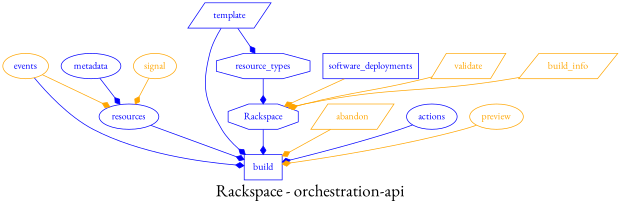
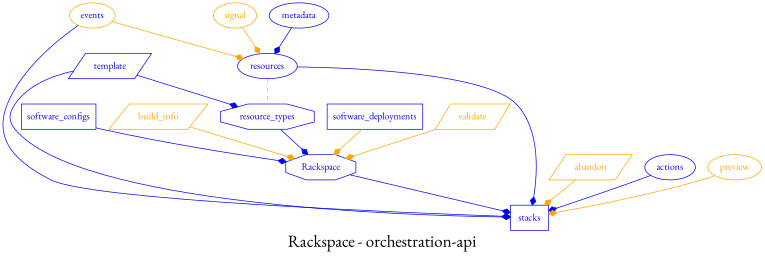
none -> (267, 91)
none -> (59, 117)
(263, 167) -> (530, 218)
